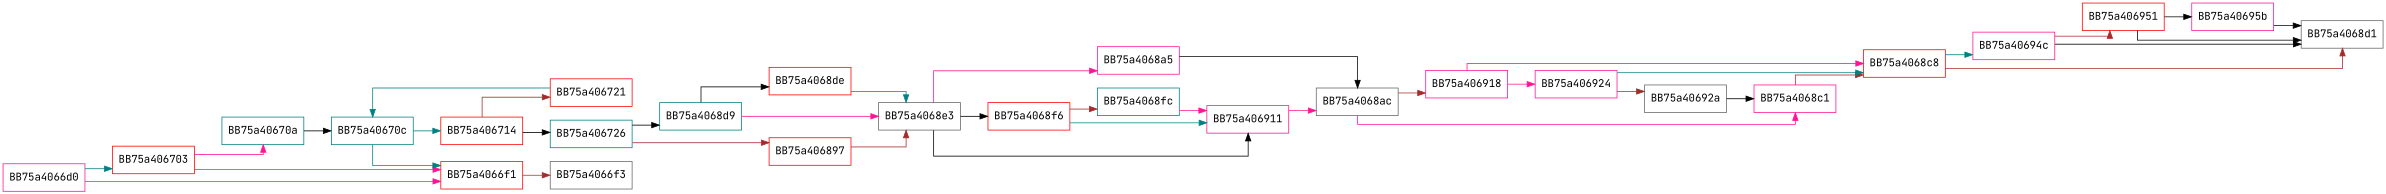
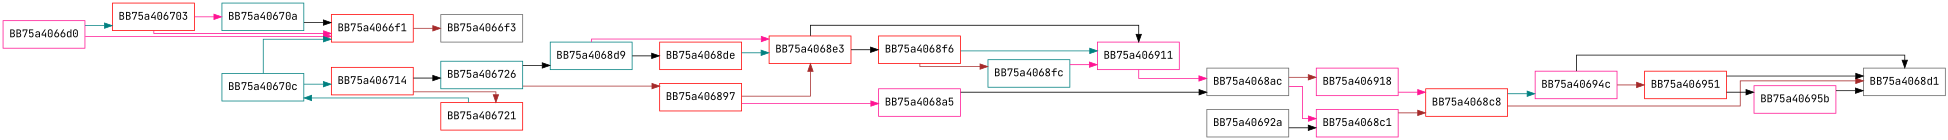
(996, 71) -> (806, 104)
(1576, 84) -> none
(919, 116) -> (810, 50)
(314, 131) -> (314, 23)
